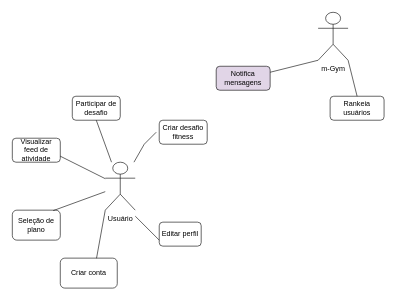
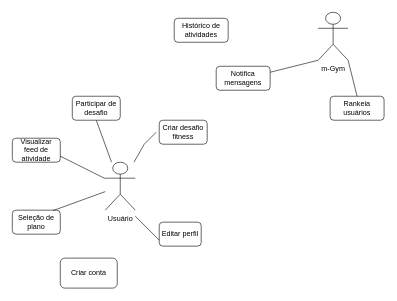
none -> (201, 30)
(243, 78) -> (243, 78)
(36, 225) -> (36, 222)
(101, 235) -> none
